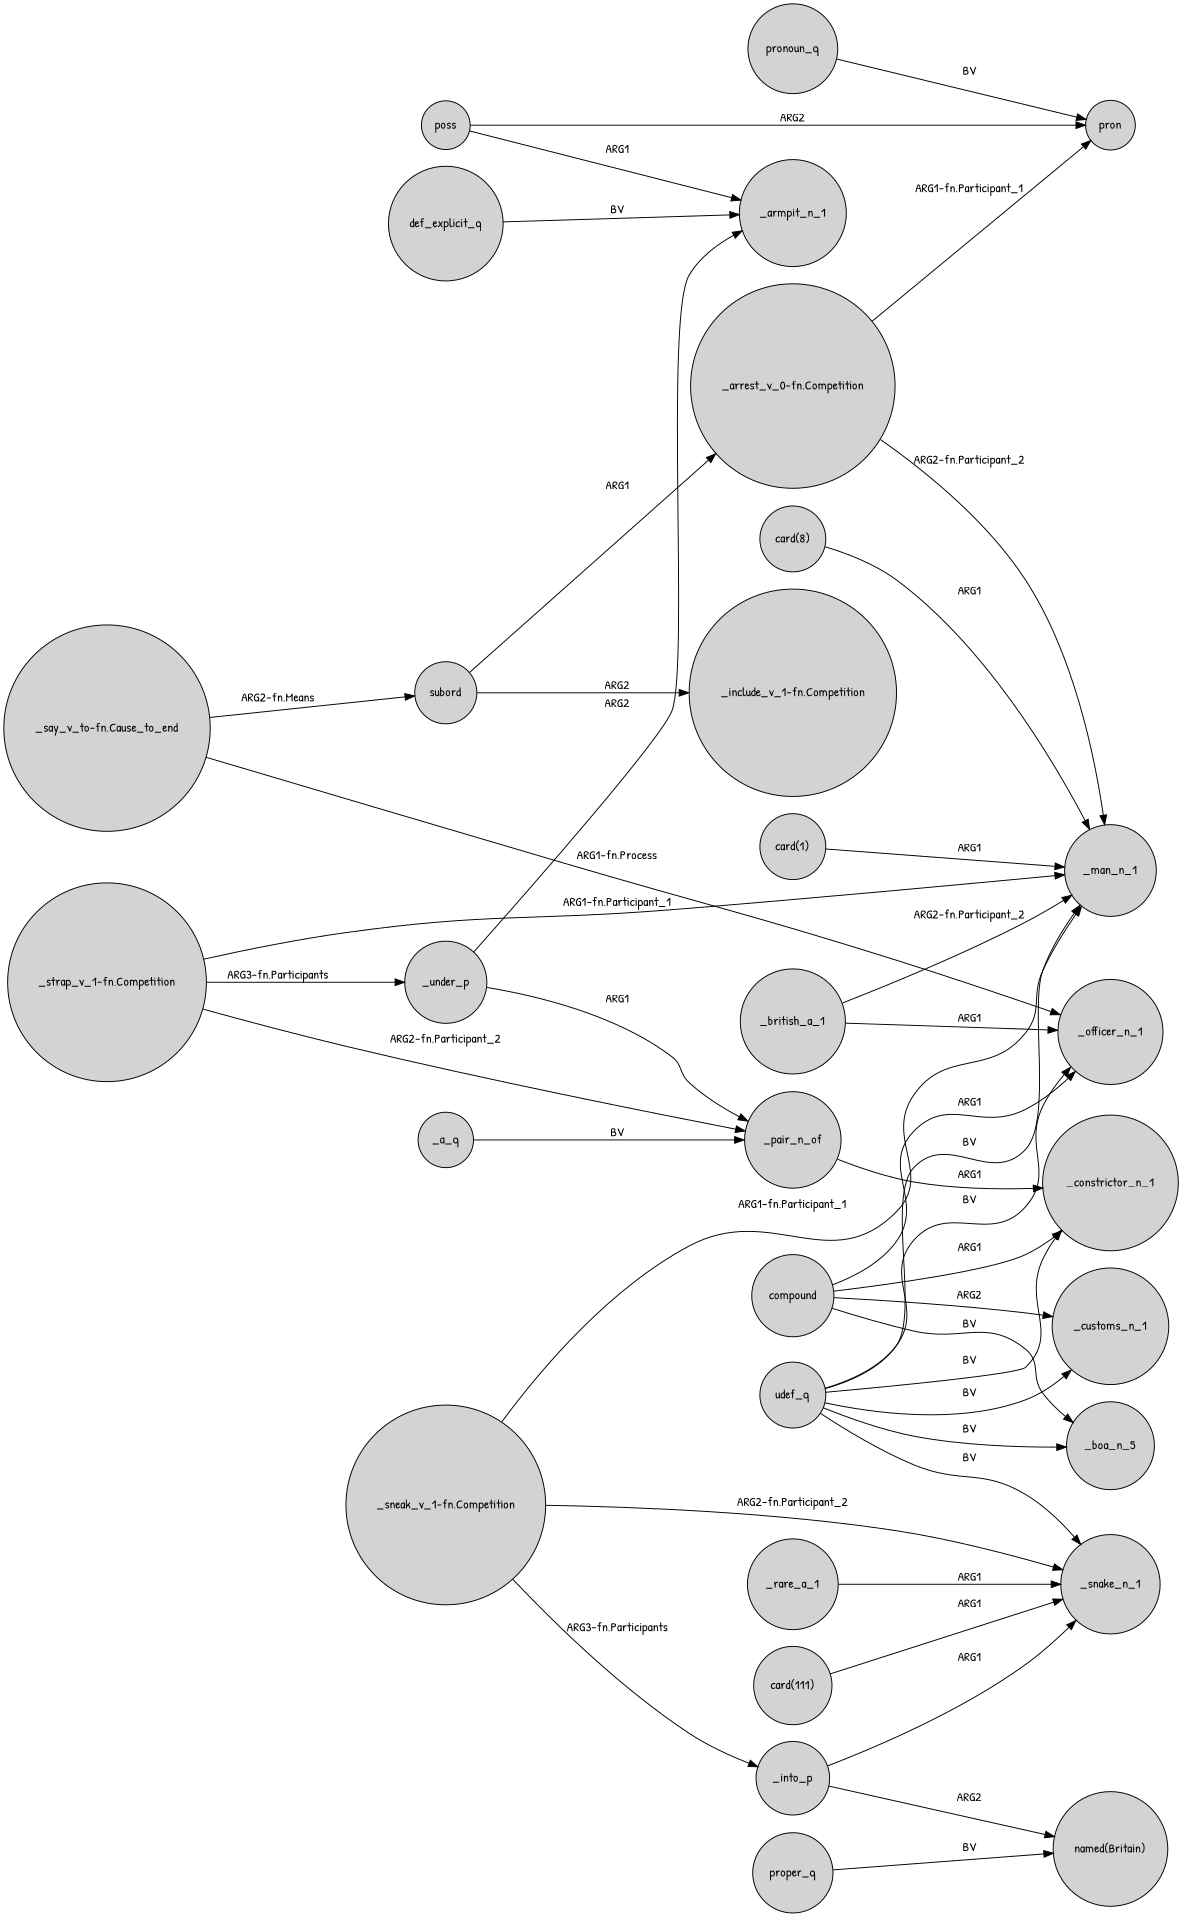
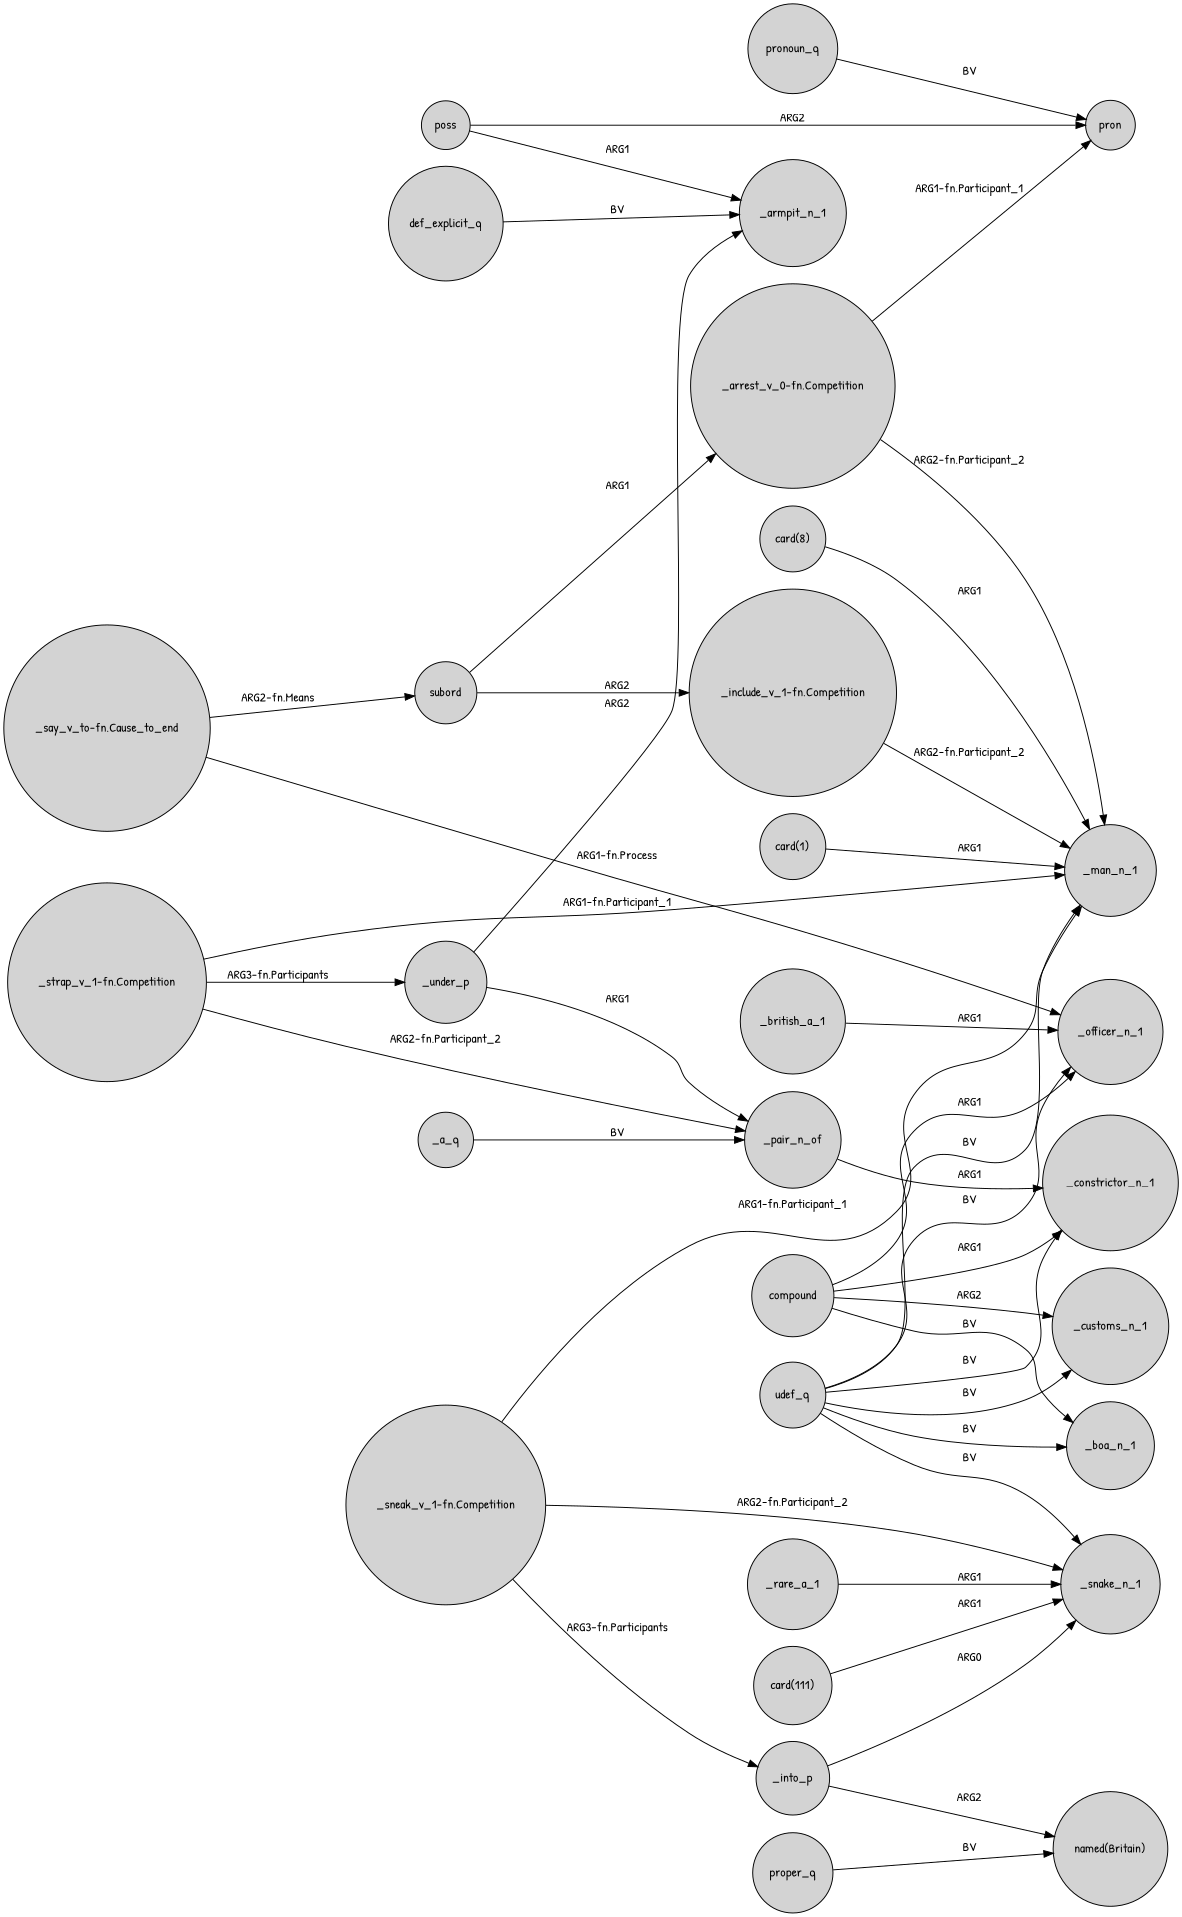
(955, 956) -> (973, 793)
(1110, 1446) -> (1110, 1446)
(970, 1657) -> (970, 1657)
